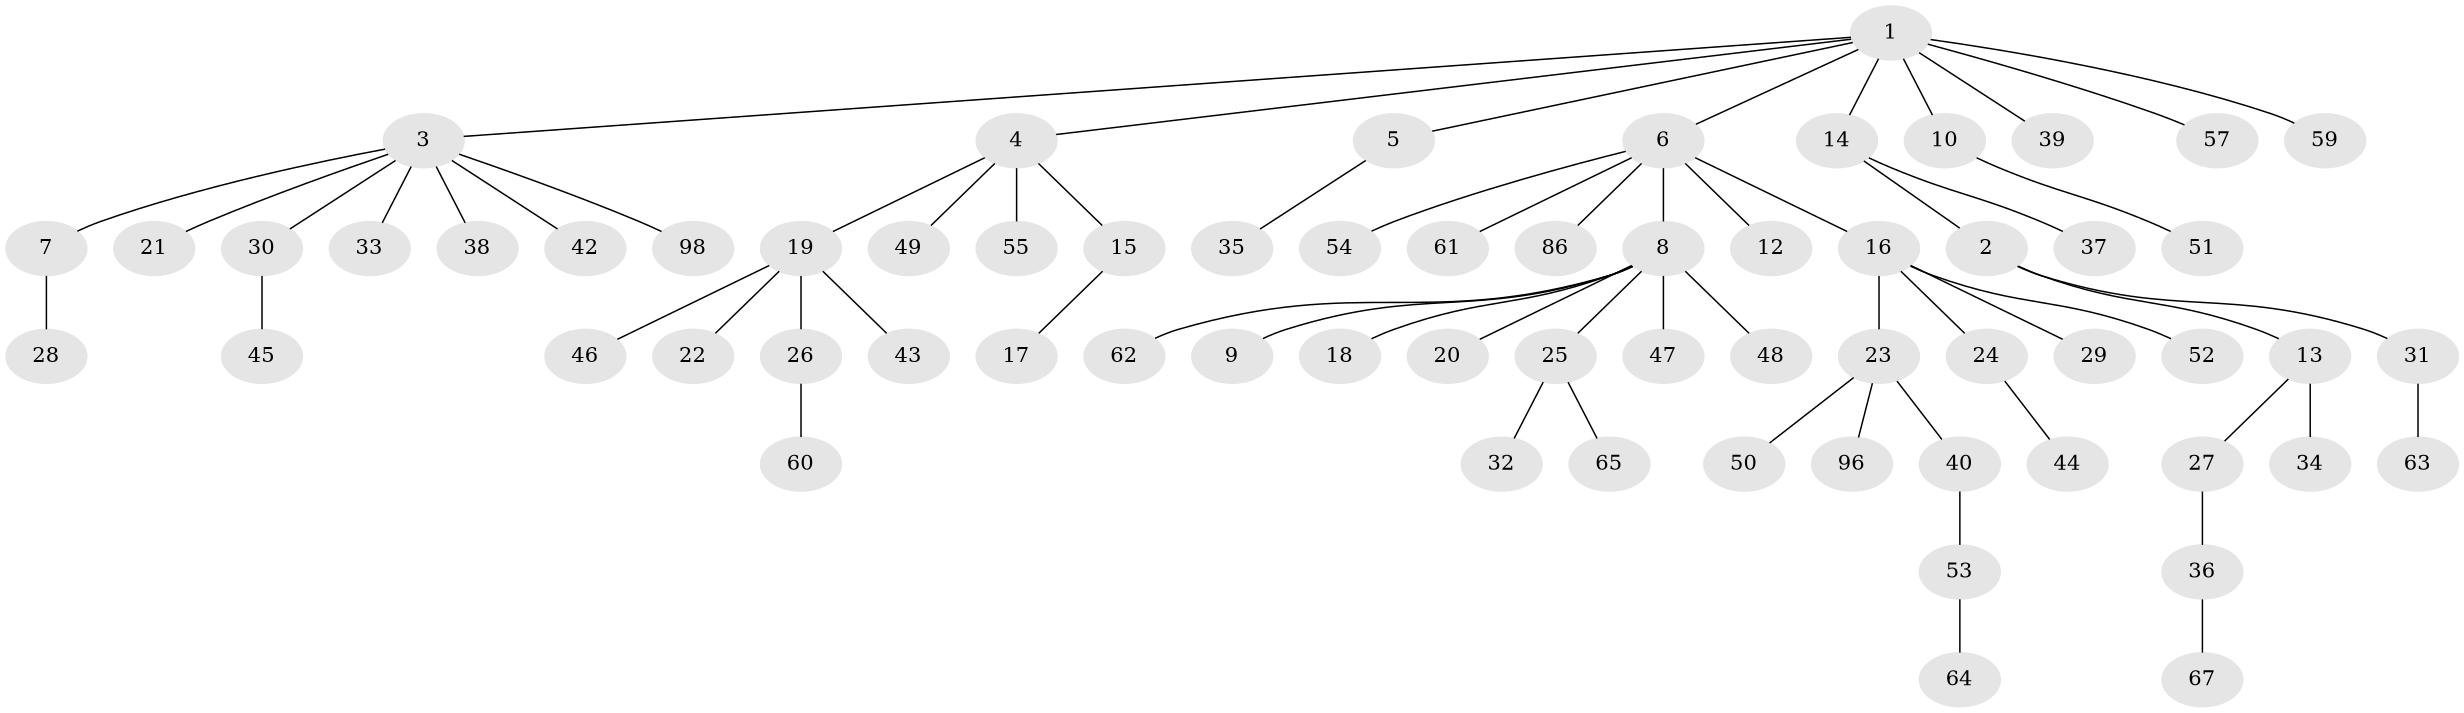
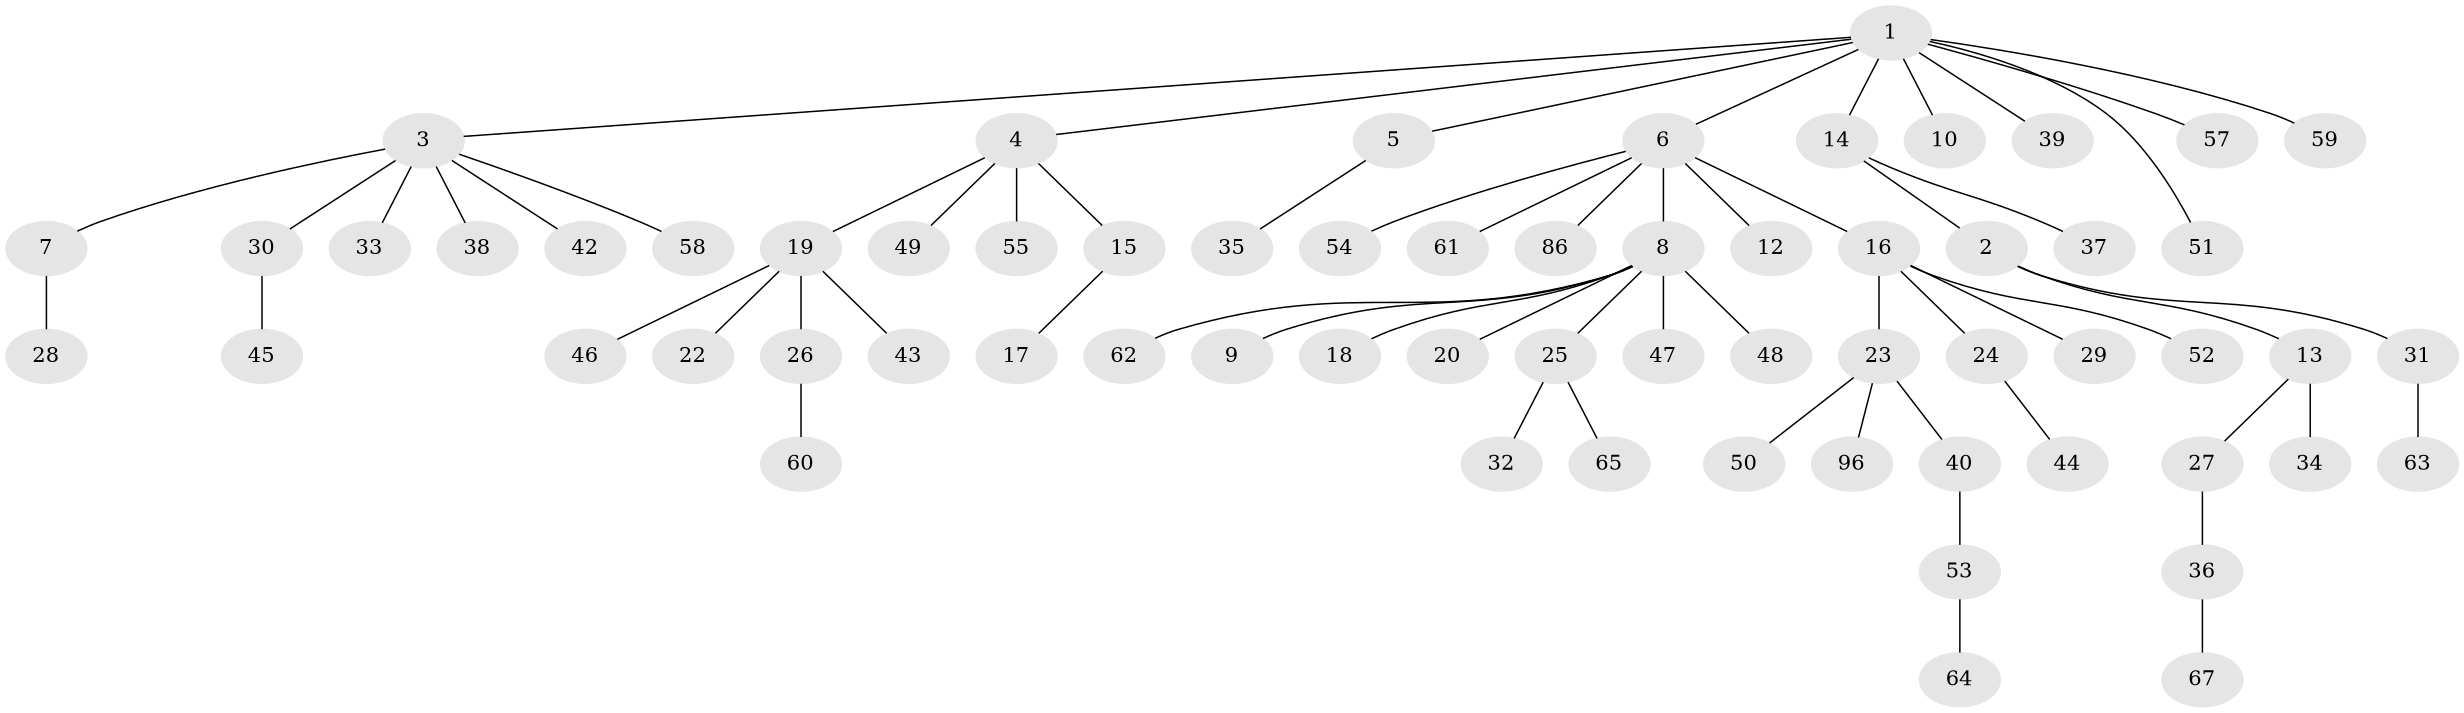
(2074, 195) -> (2091, 103)
(154, 249) -> none
(693, 249) -> (693, 249)
